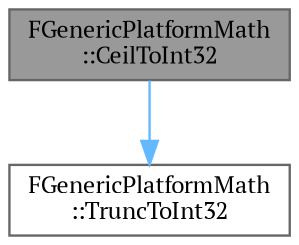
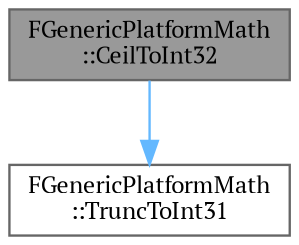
(150, 200) -> (150, 200)
